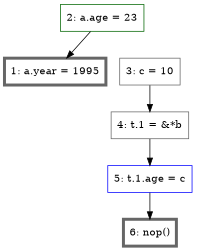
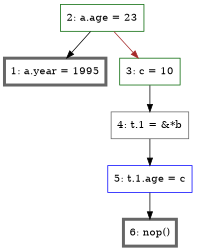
none -> (124, 42)
(150, 72) -> (150, 72)
